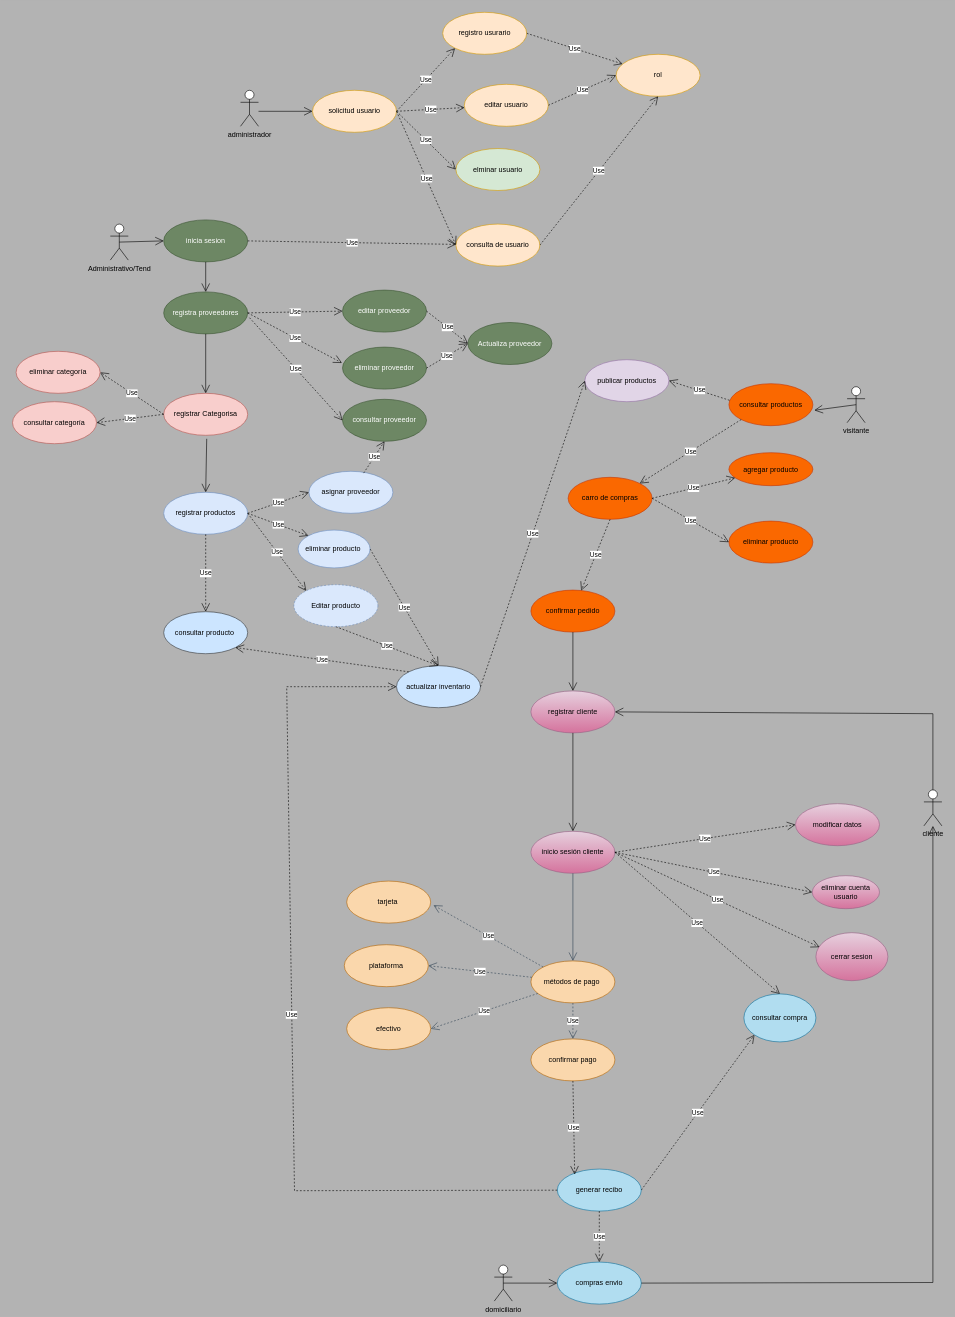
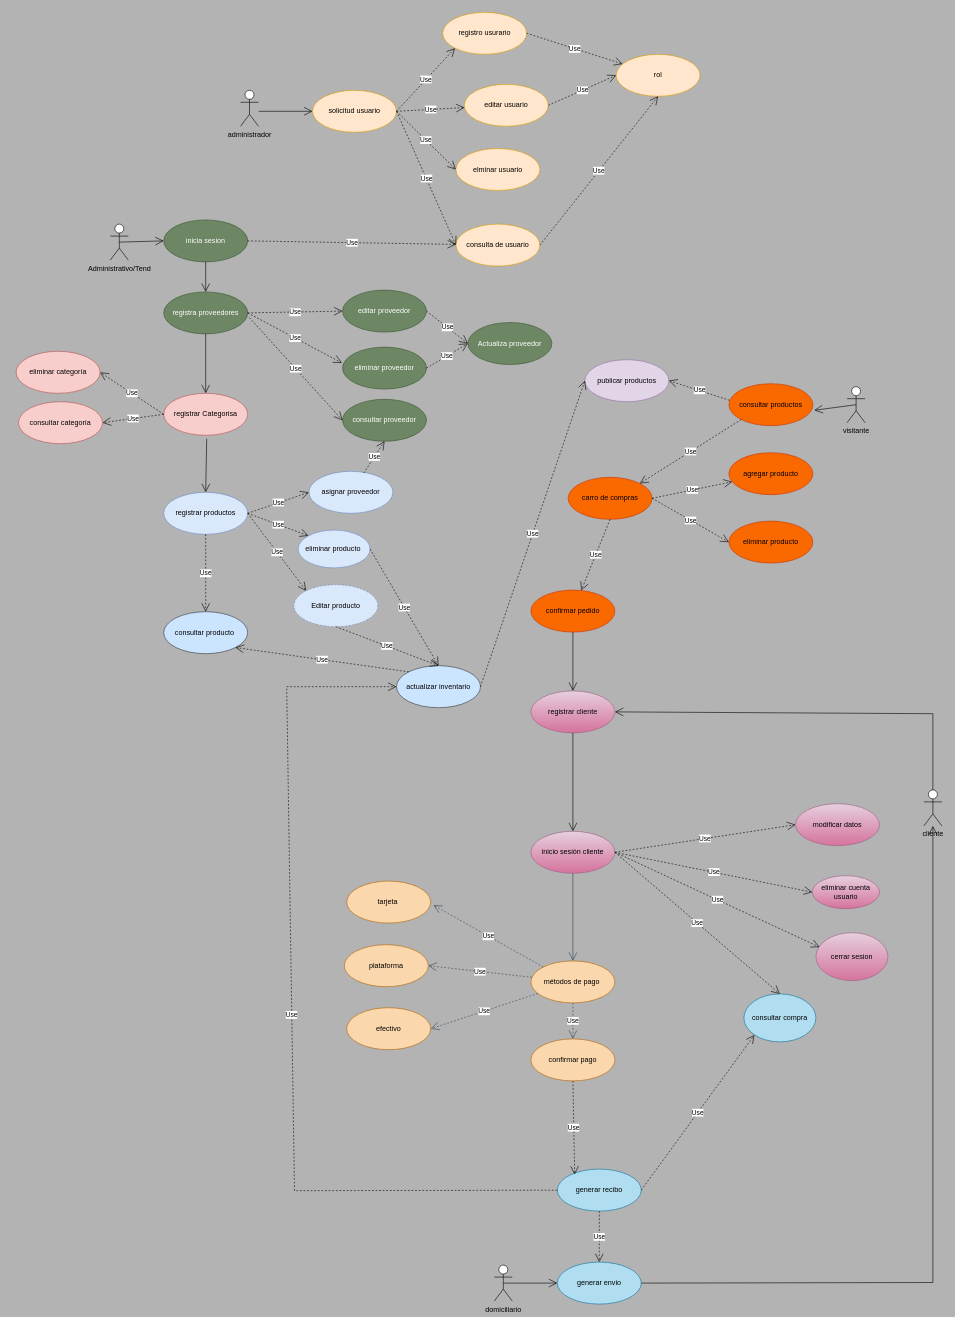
(498, 170) -> (498, 170)
(54, 423) -> (60, 423)
(771, 469) -> (771, 474)
(599, 1283) -> (599, 1283)
